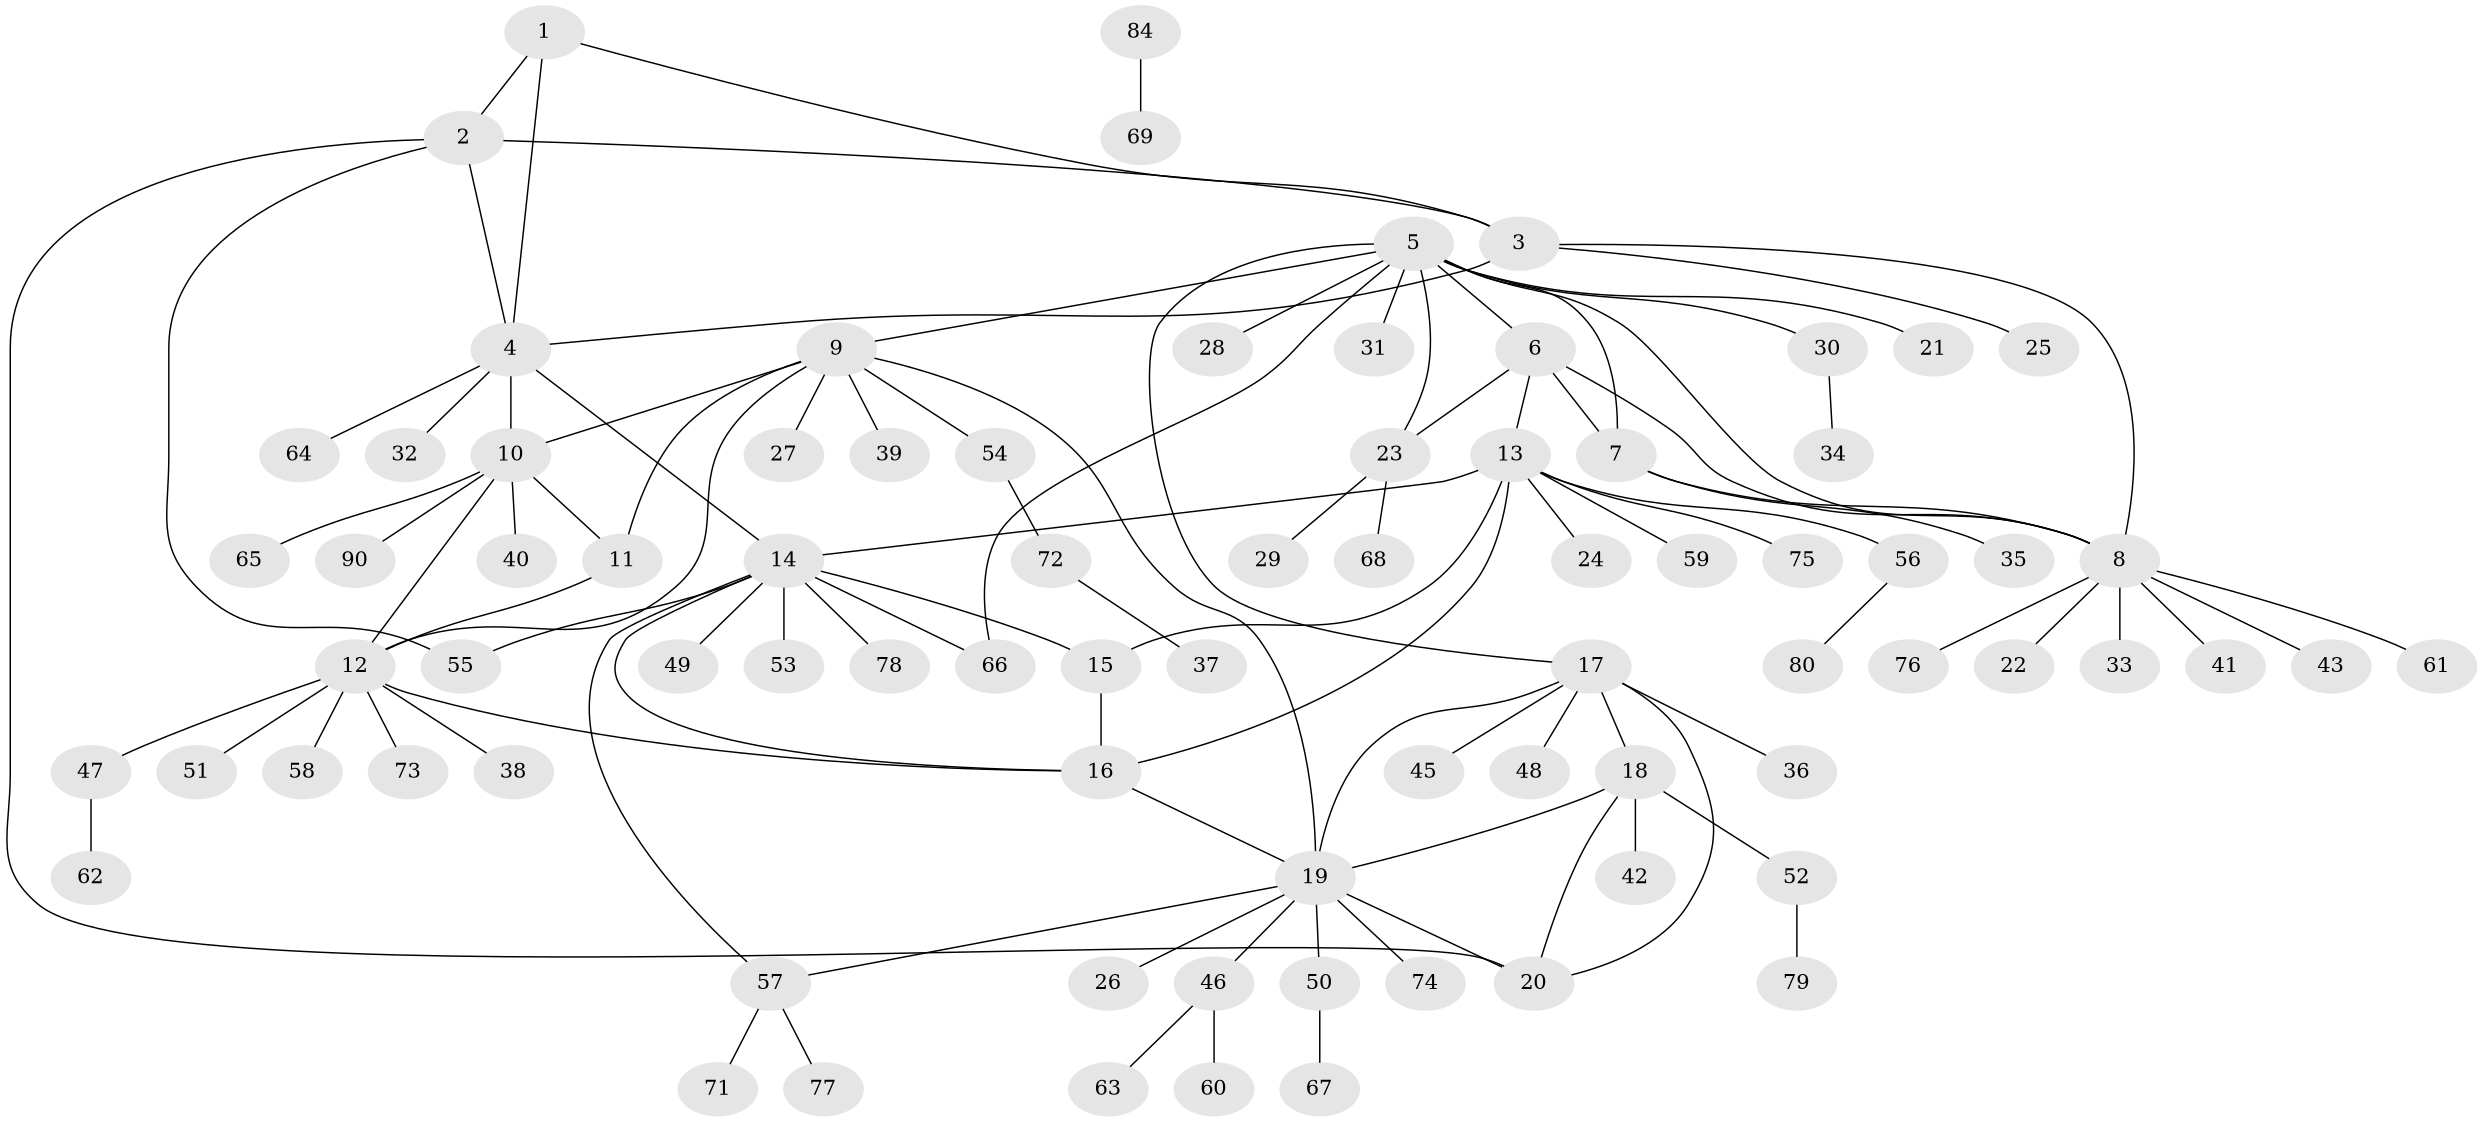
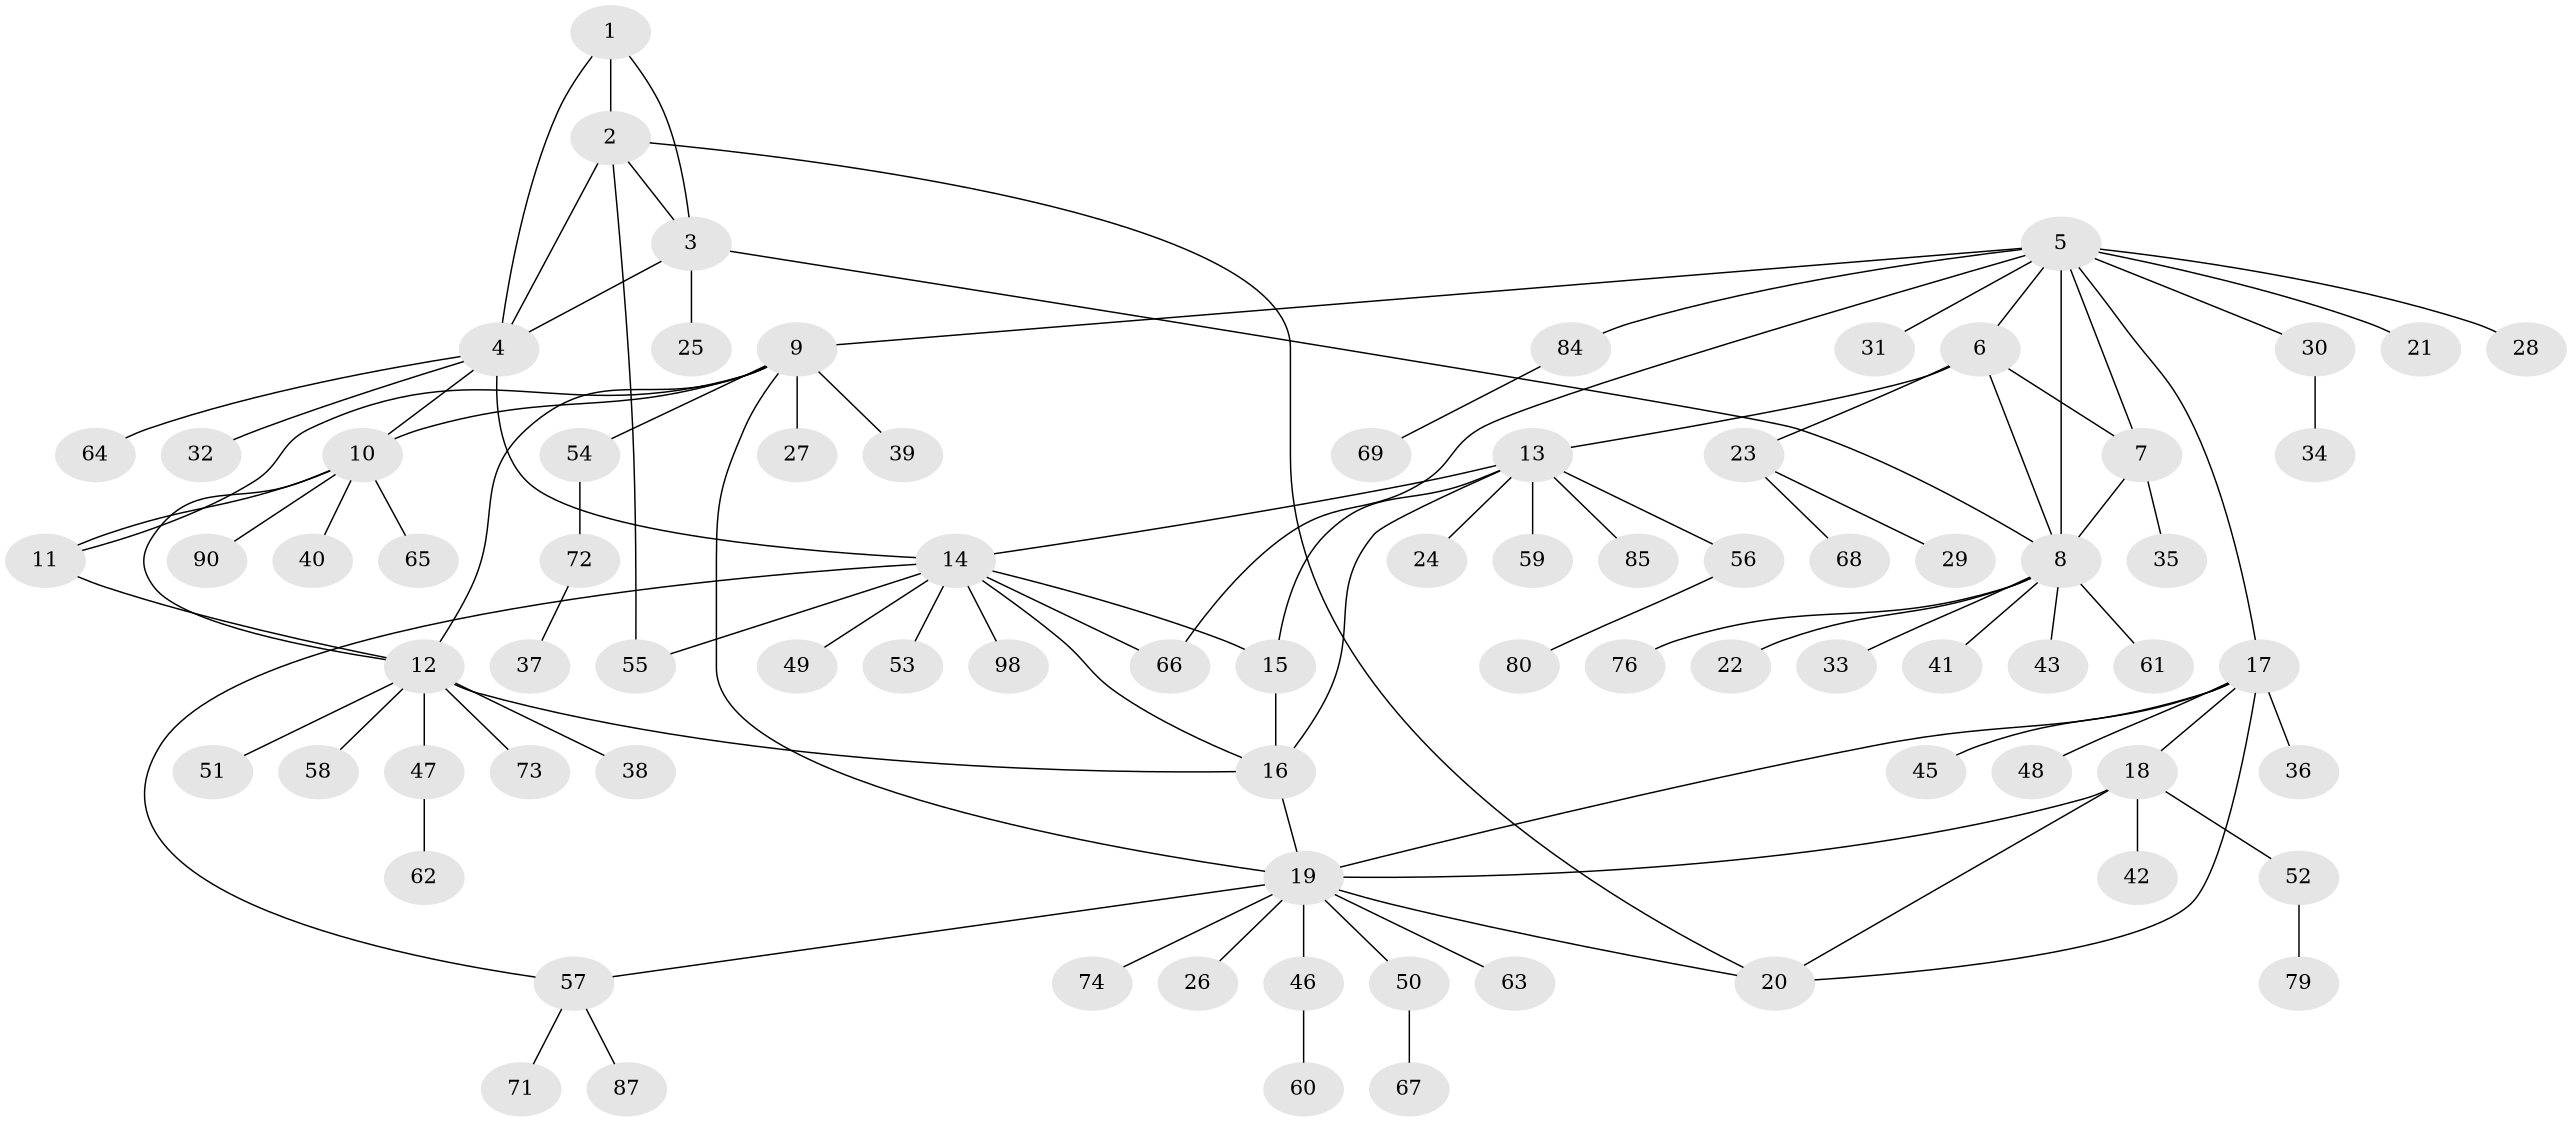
(1430, 352) -> (1810, 281)
(1803, 561) -> (1638, 561)
(890, 666) -> (1009, 666)
(1161, 1036) -> (1409, 931)
(824, 1089) -> (627, 1089)
